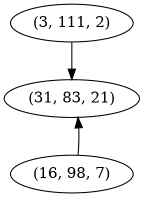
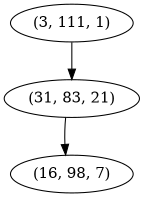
(72, 23) -> (72, 23)
(79, 141) -> (65, 131)
